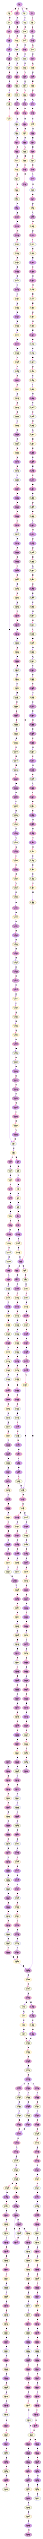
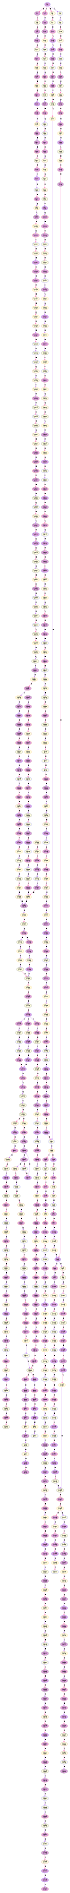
(17, 1898) -> none
